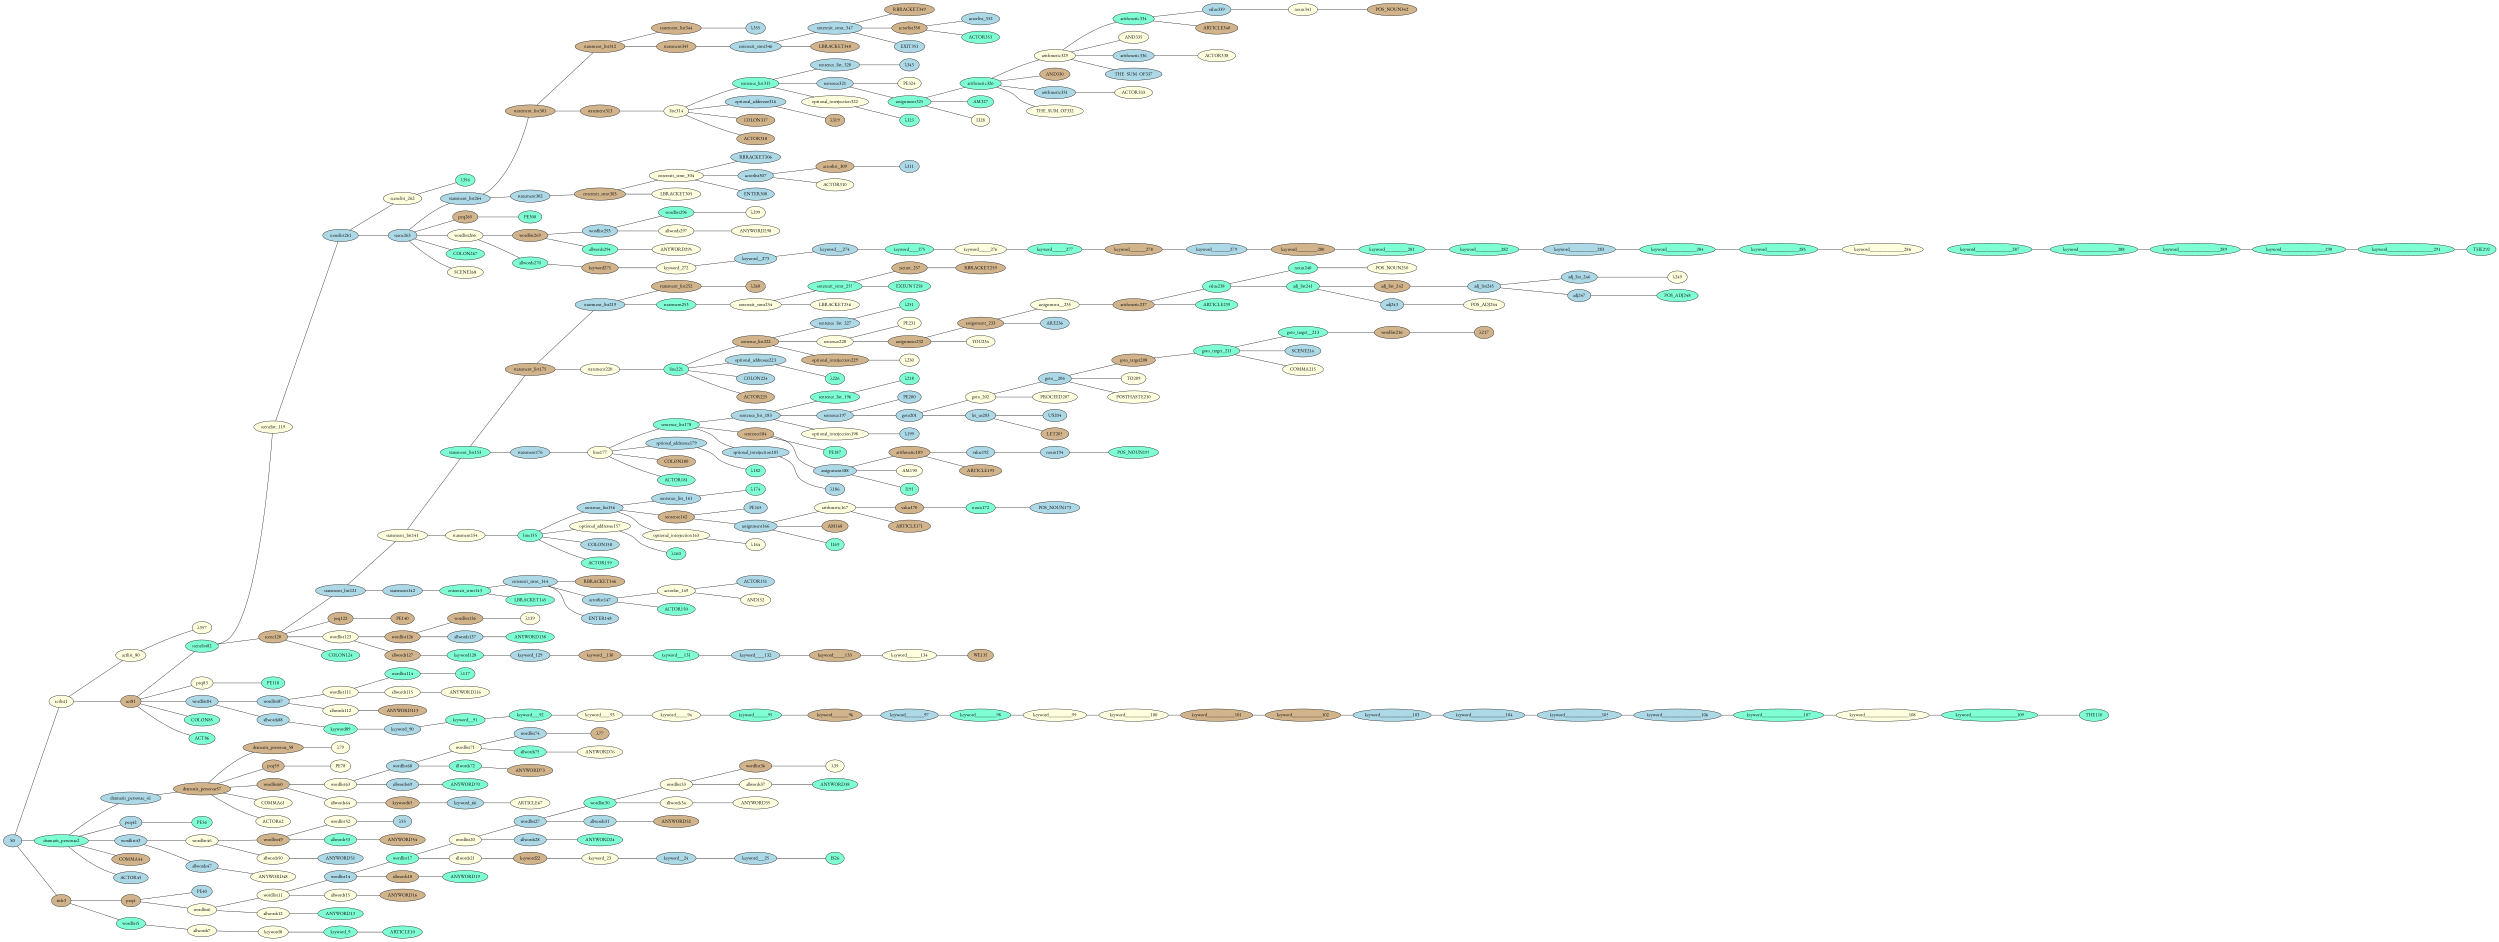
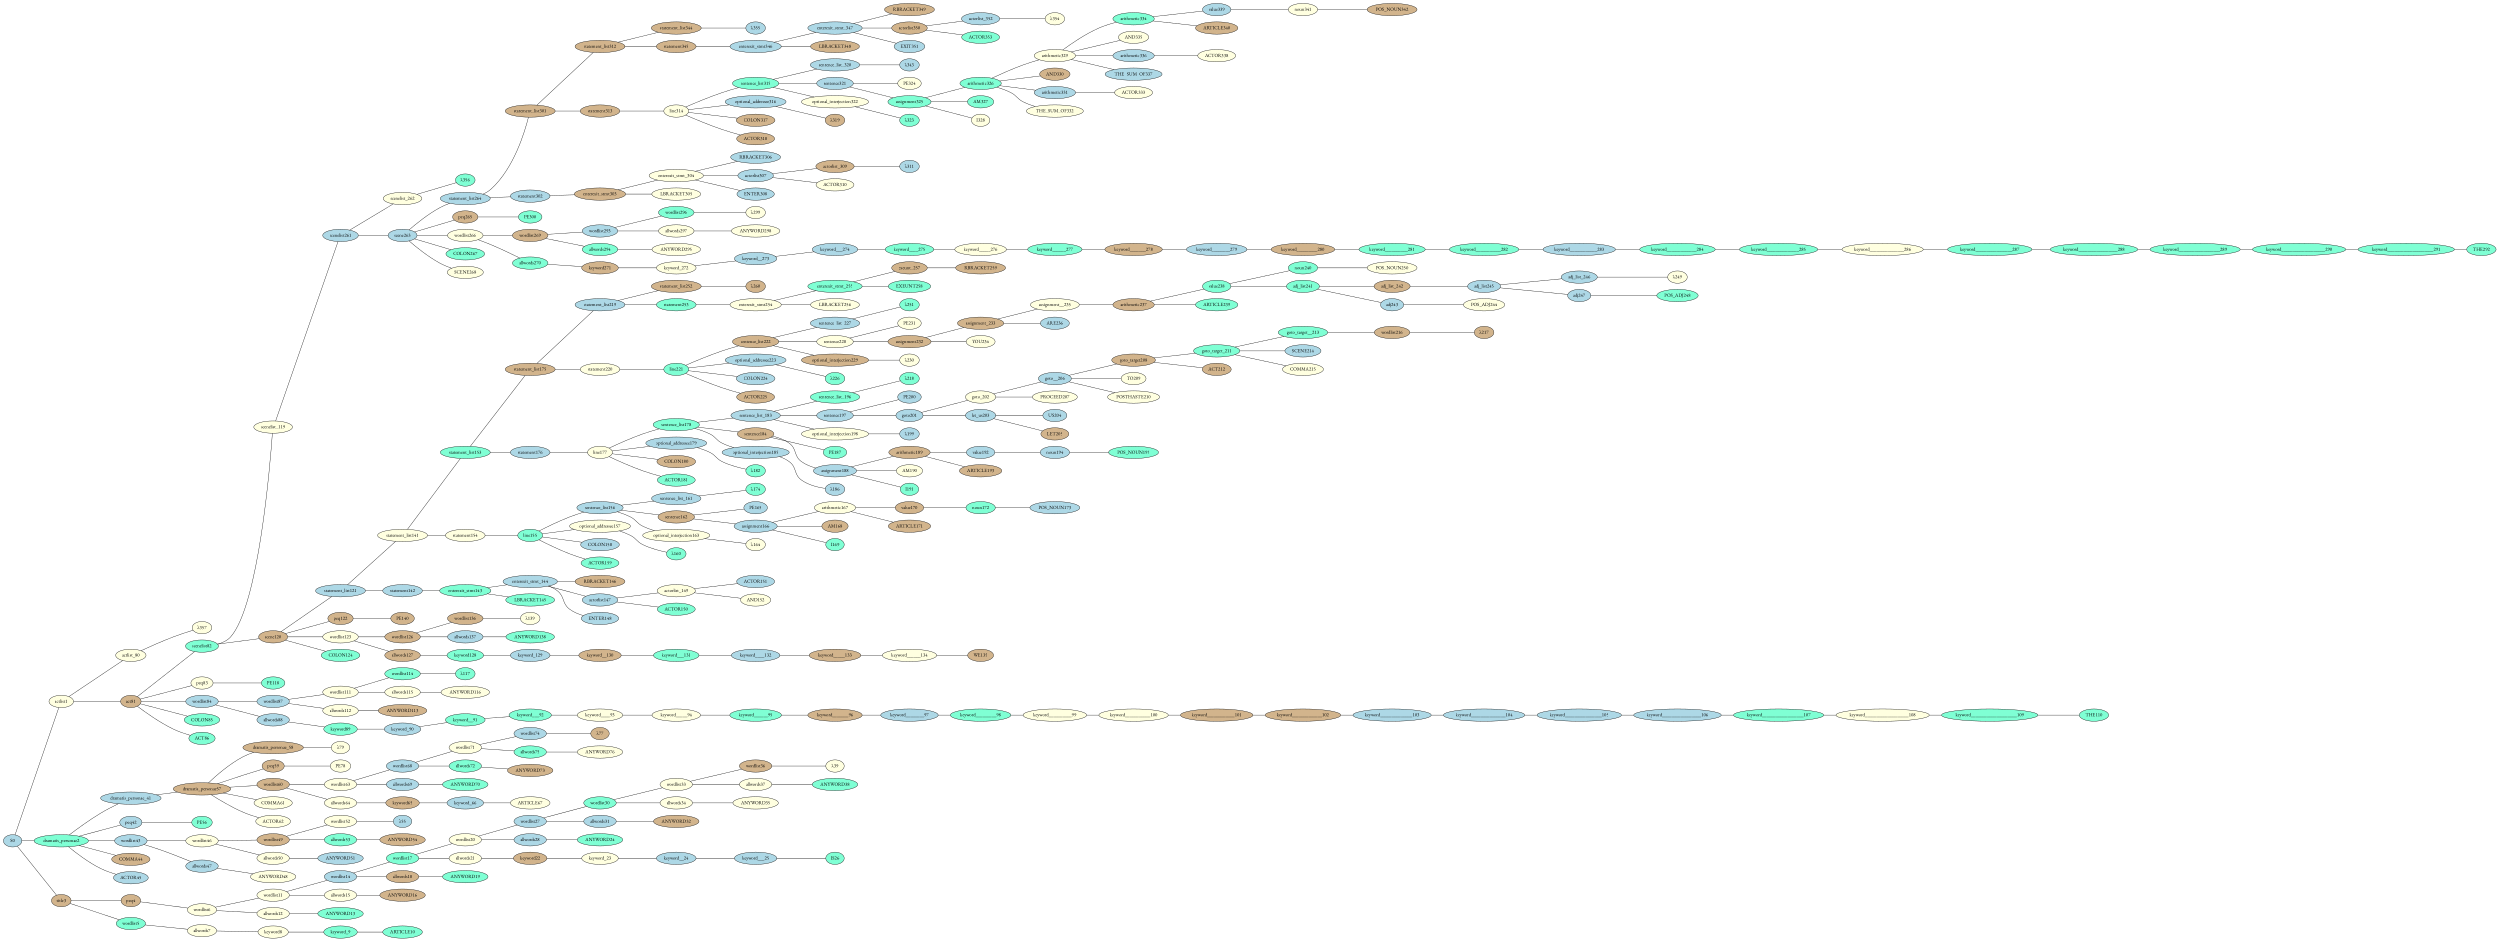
none -> (1055, 19)
none -> (1935, 249)
none -> (1217, 369)
(202, 891) -> none
